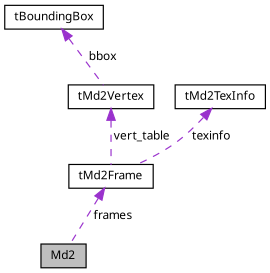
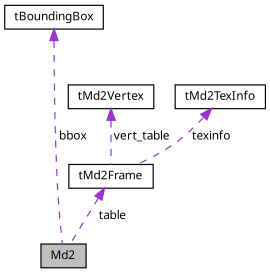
(86, 62) -> (56, 143)
(112, 216) -> (112, 216)
